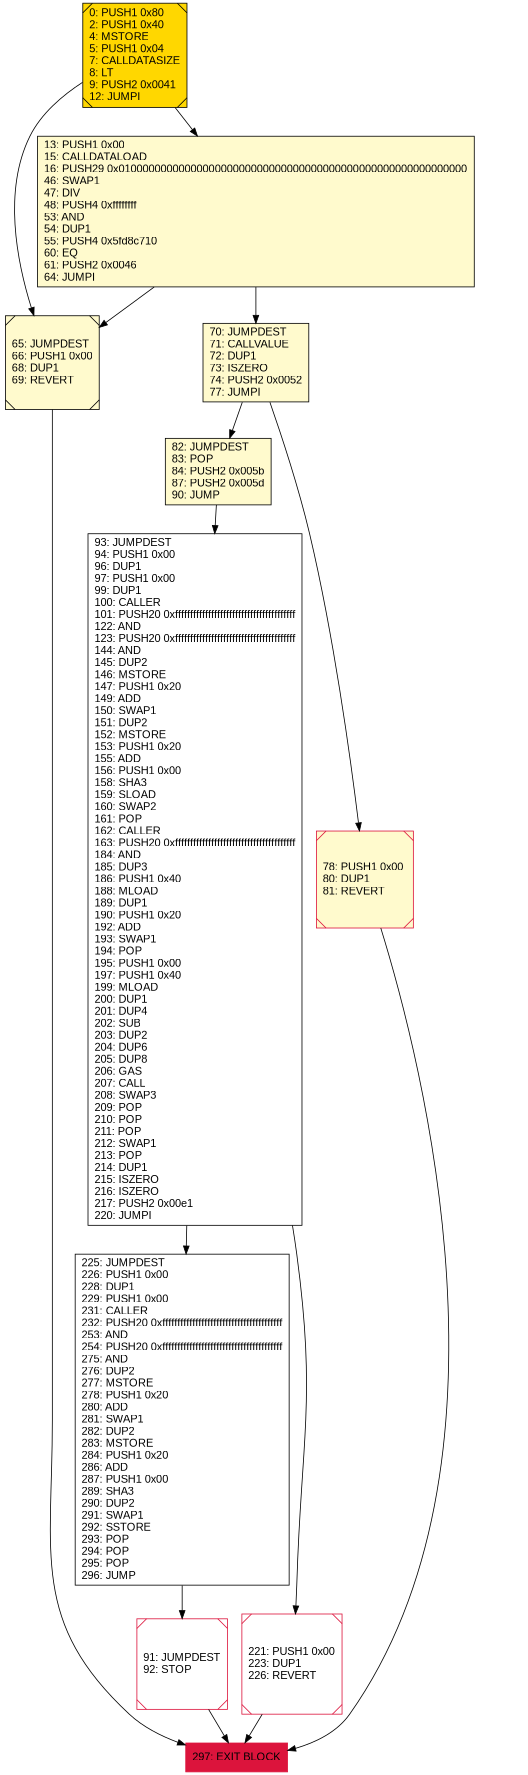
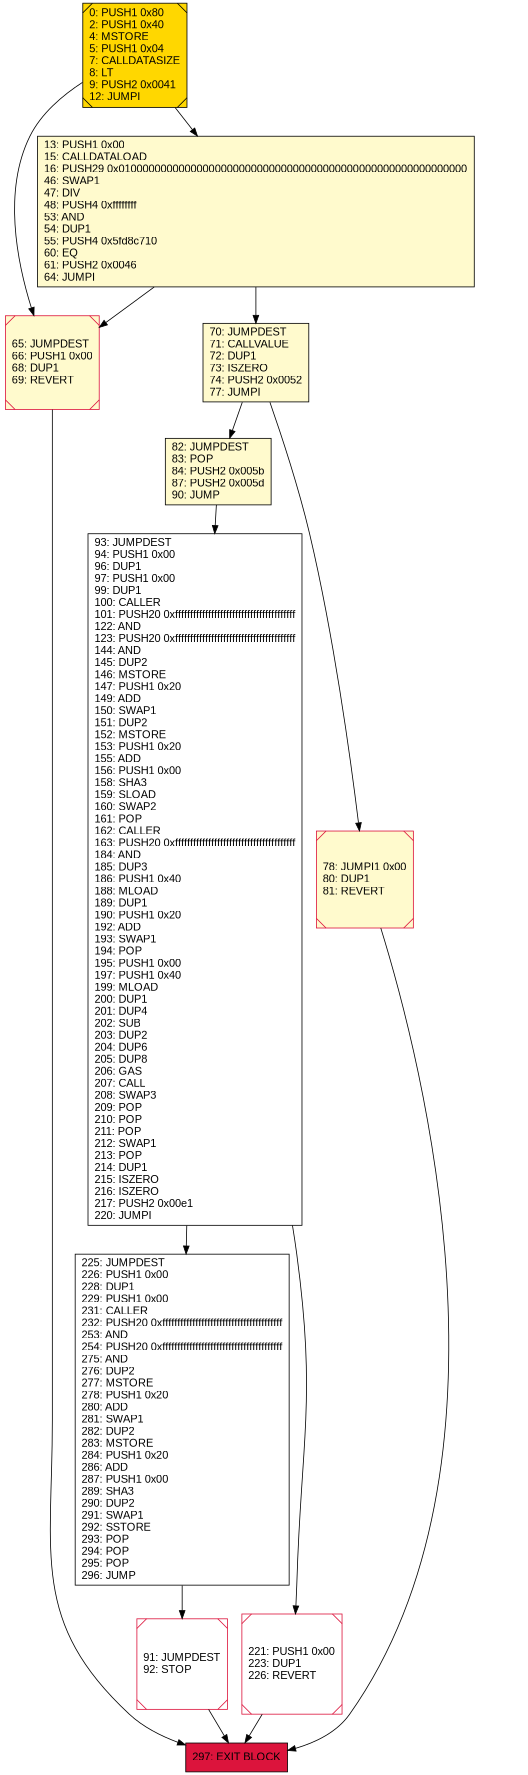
(52, 363) -> (52, 363)
(365, 880) -> (365, 880)
(237, 1757) -> (237, 1757)
